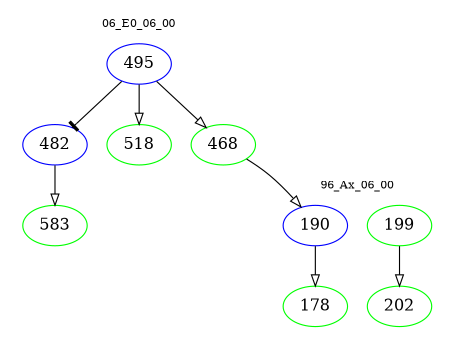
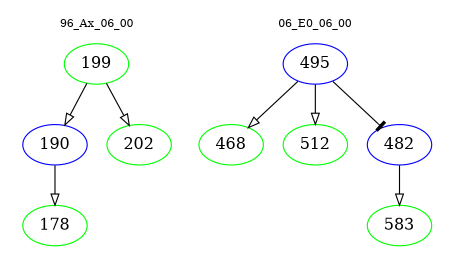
(139, 145) -> (315, 145)
(281, 186) -> (79, 99)
